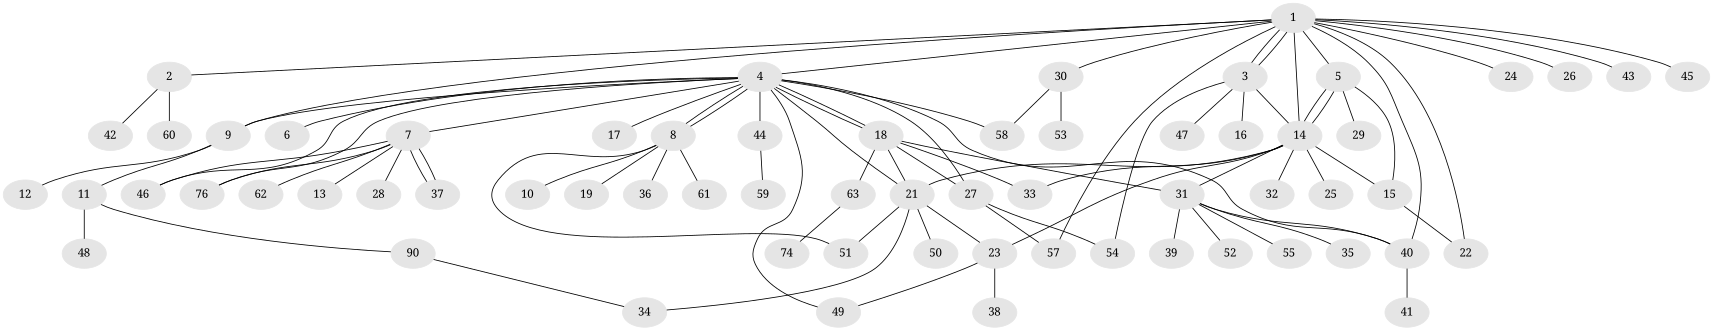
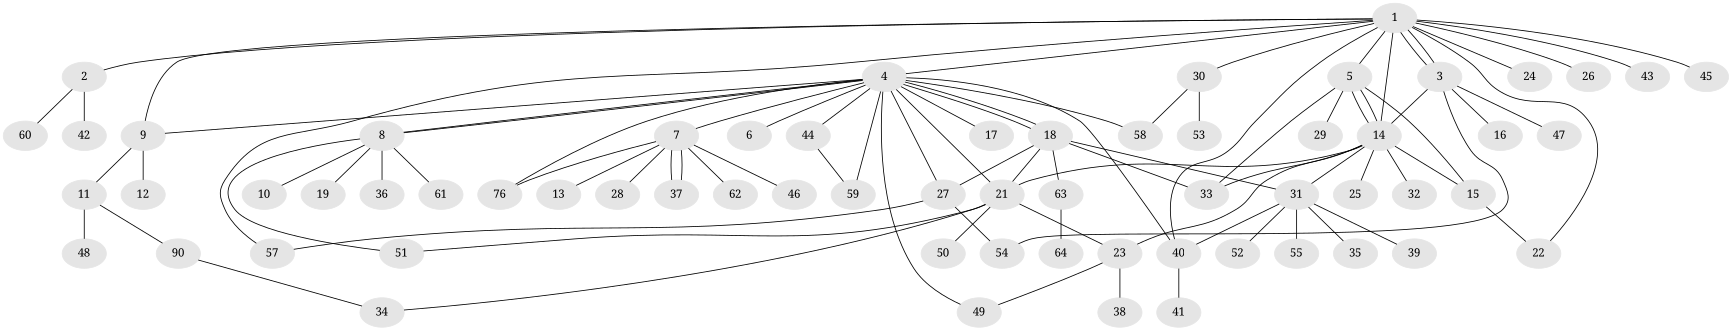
(338, 125) -> (869, 136)
none -> (1276, 134)
(787, 254) -> (1061, 254)
